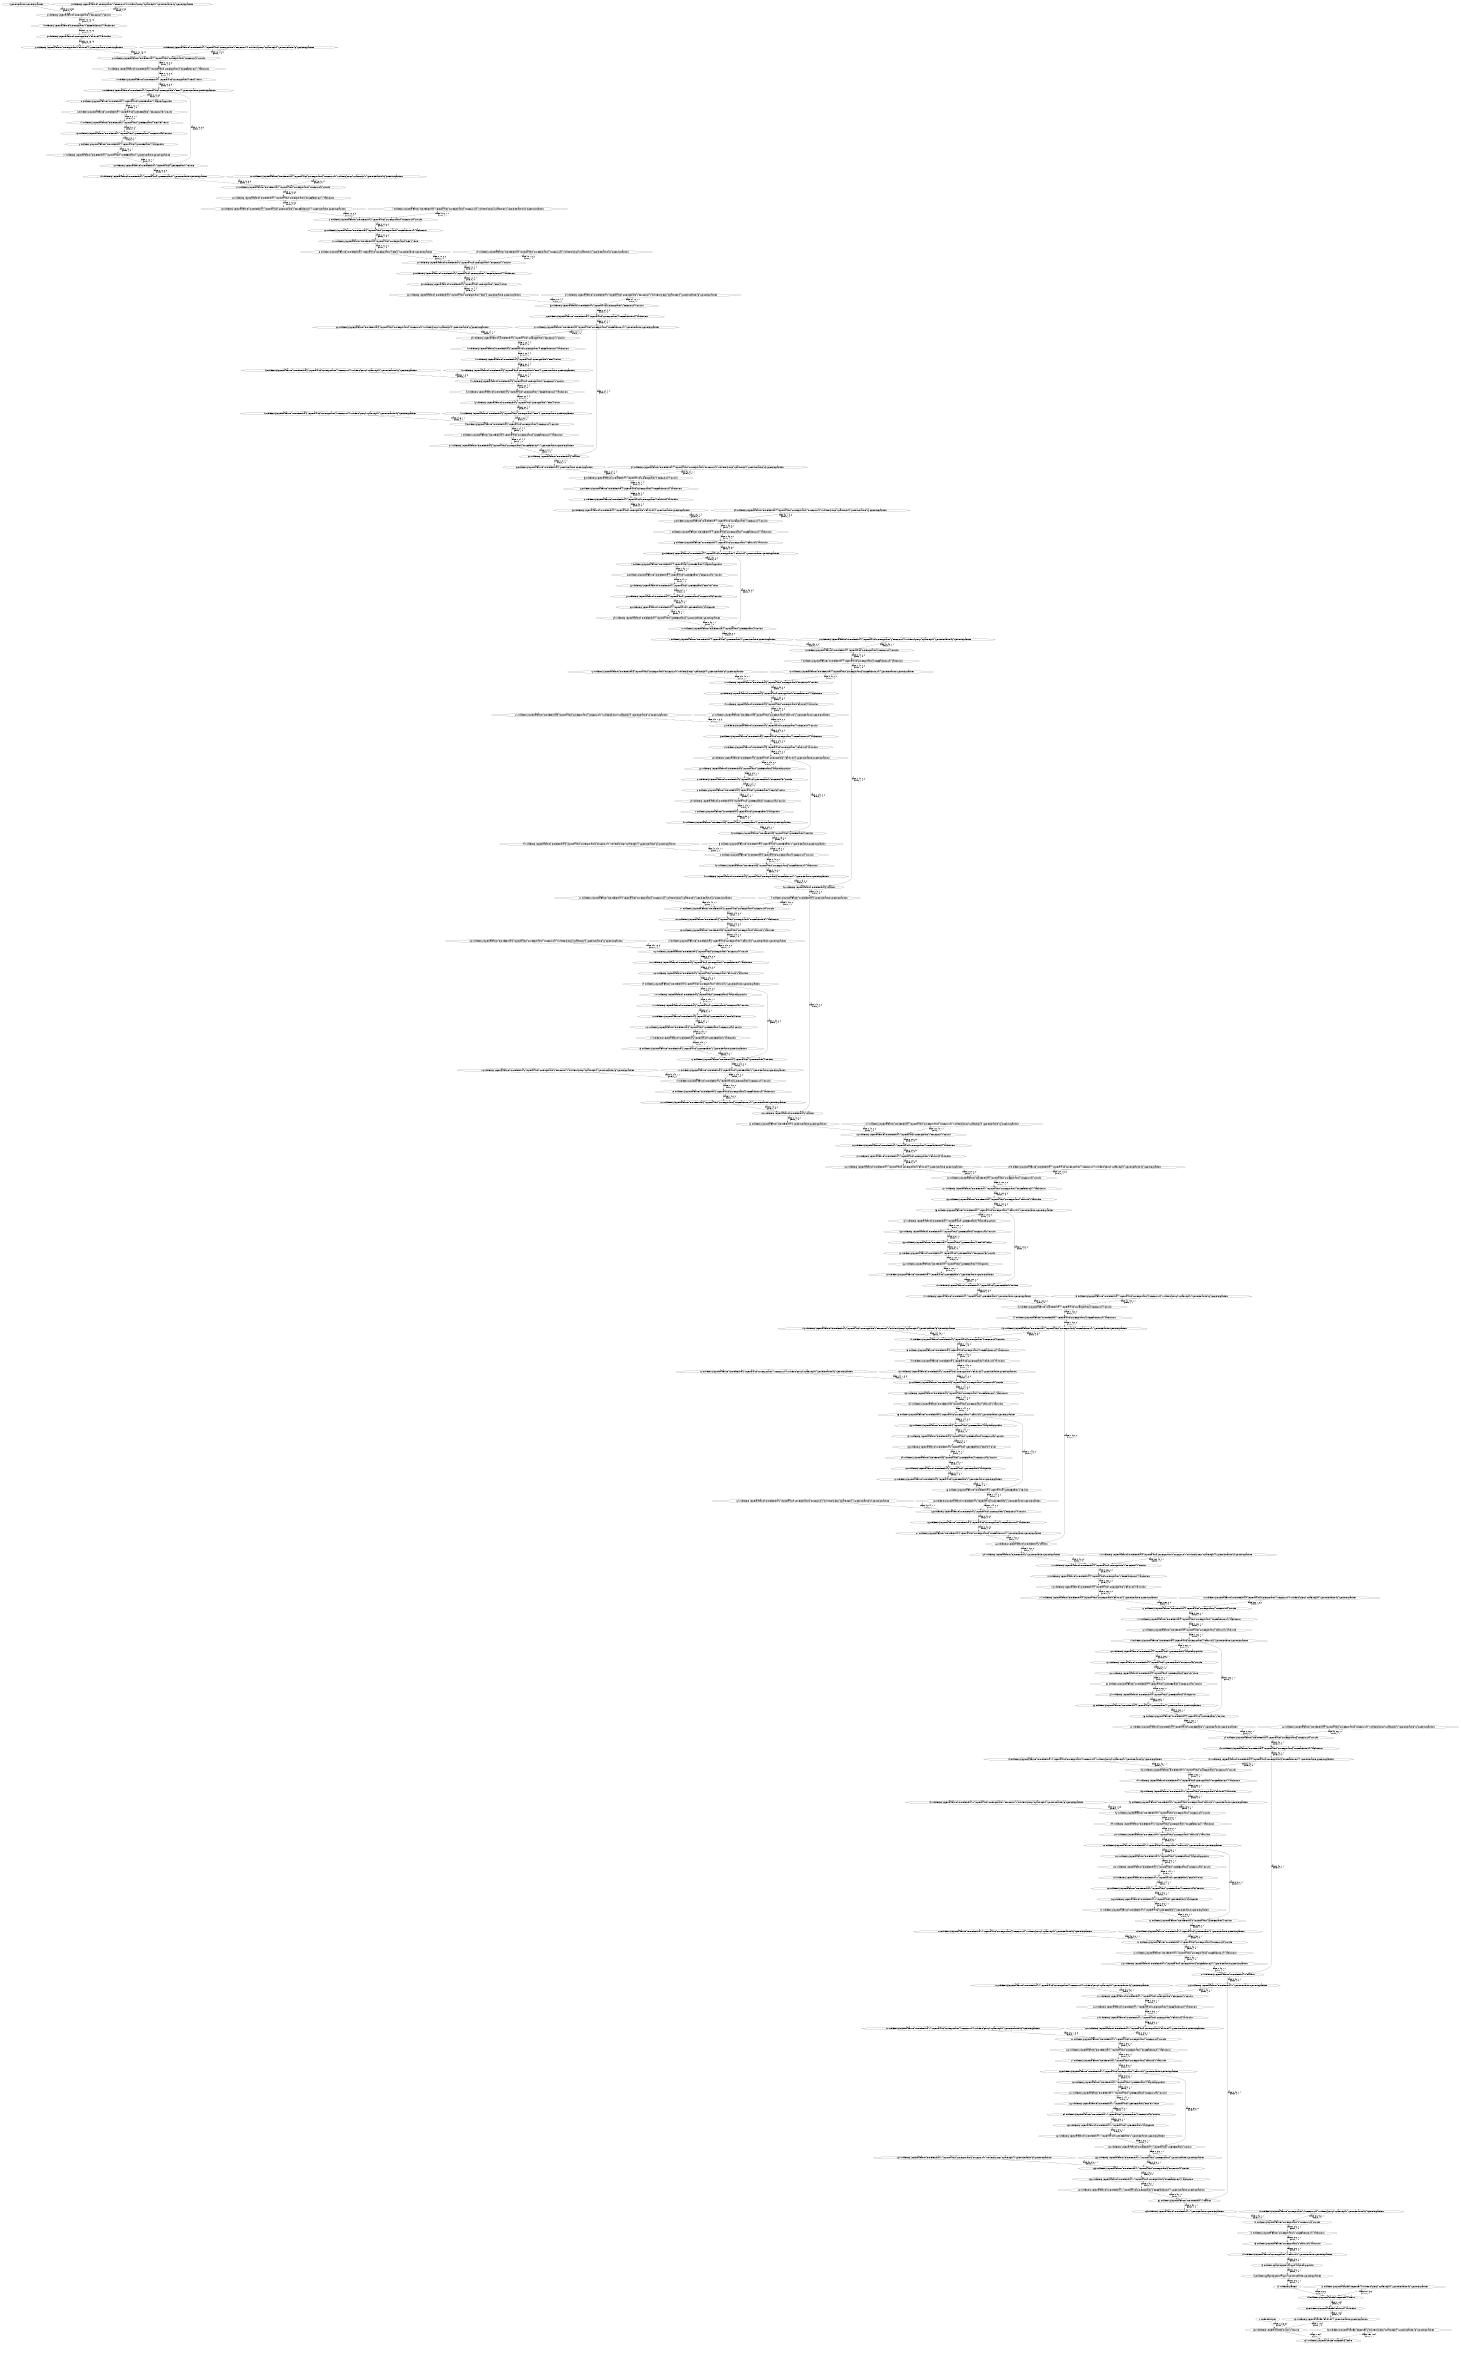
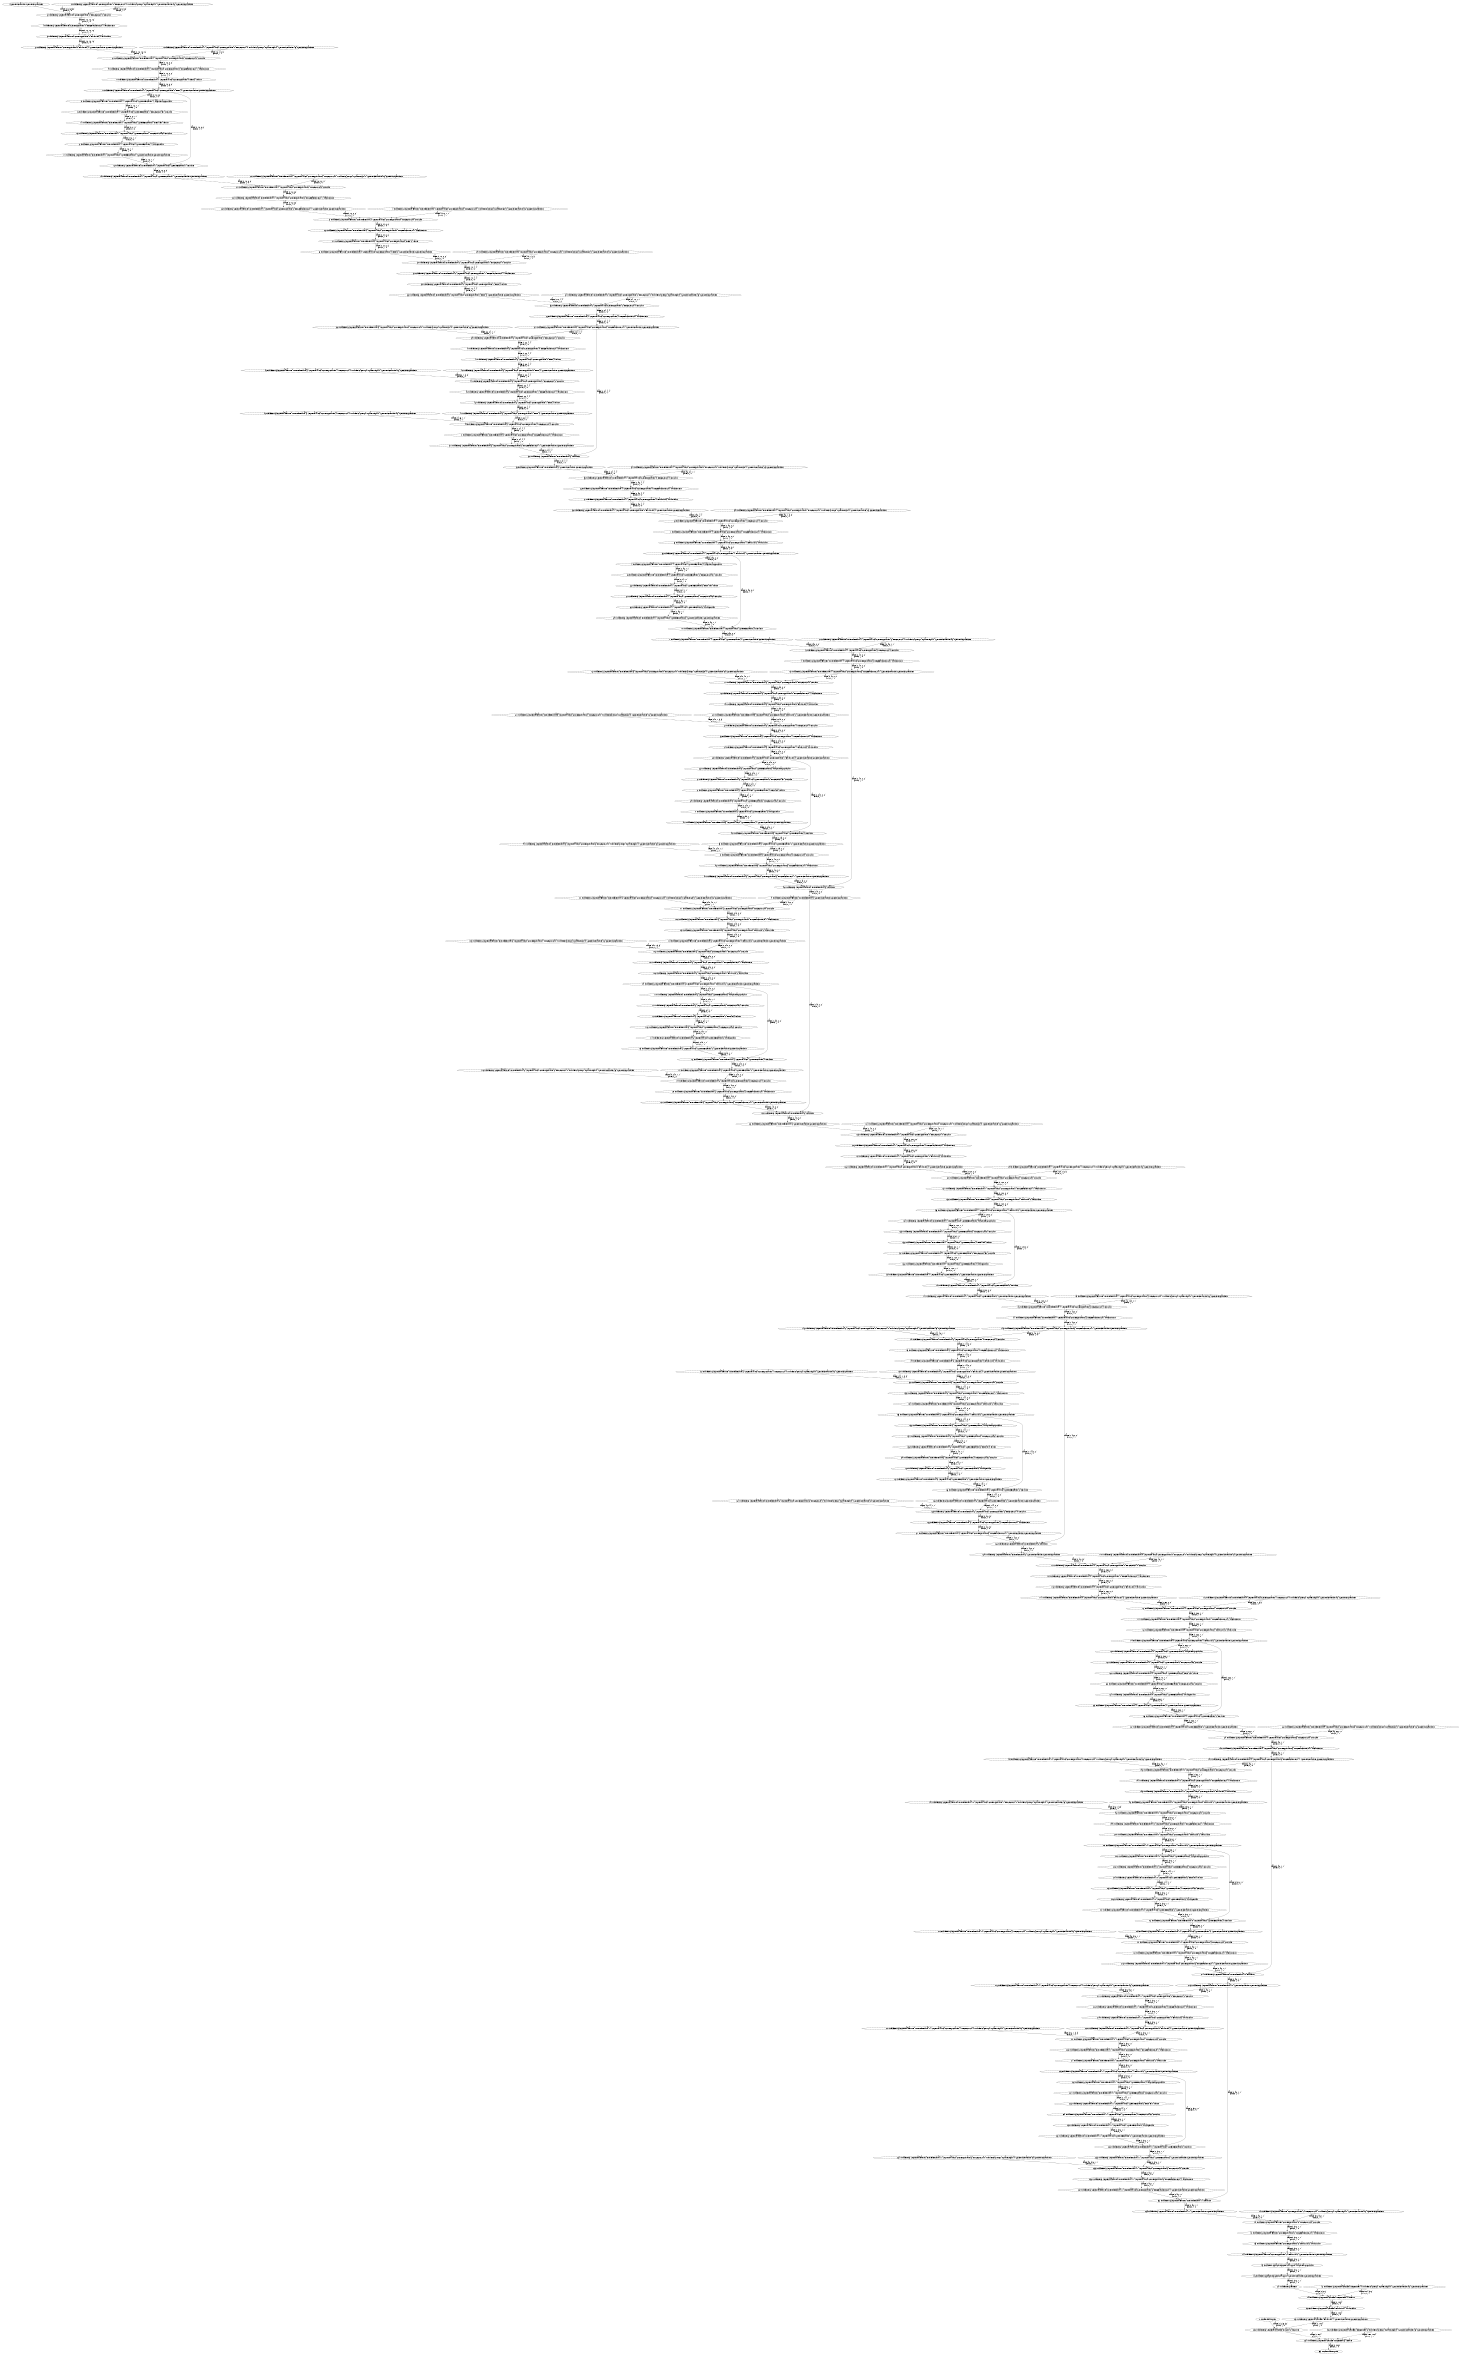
none -> (1329, 2352)
